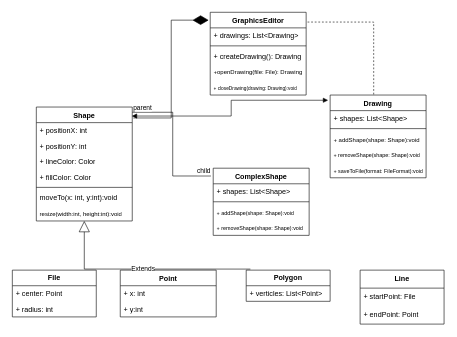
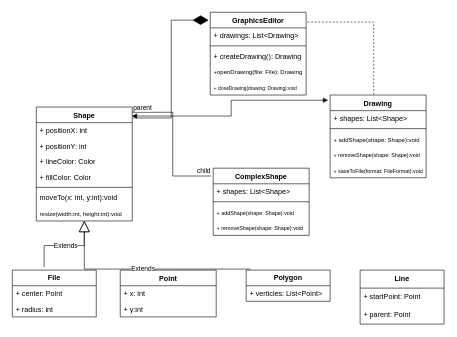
none -> (60, 246)
(395, 297) -> (398, 297)
(393, 315) -> (390, 315)
